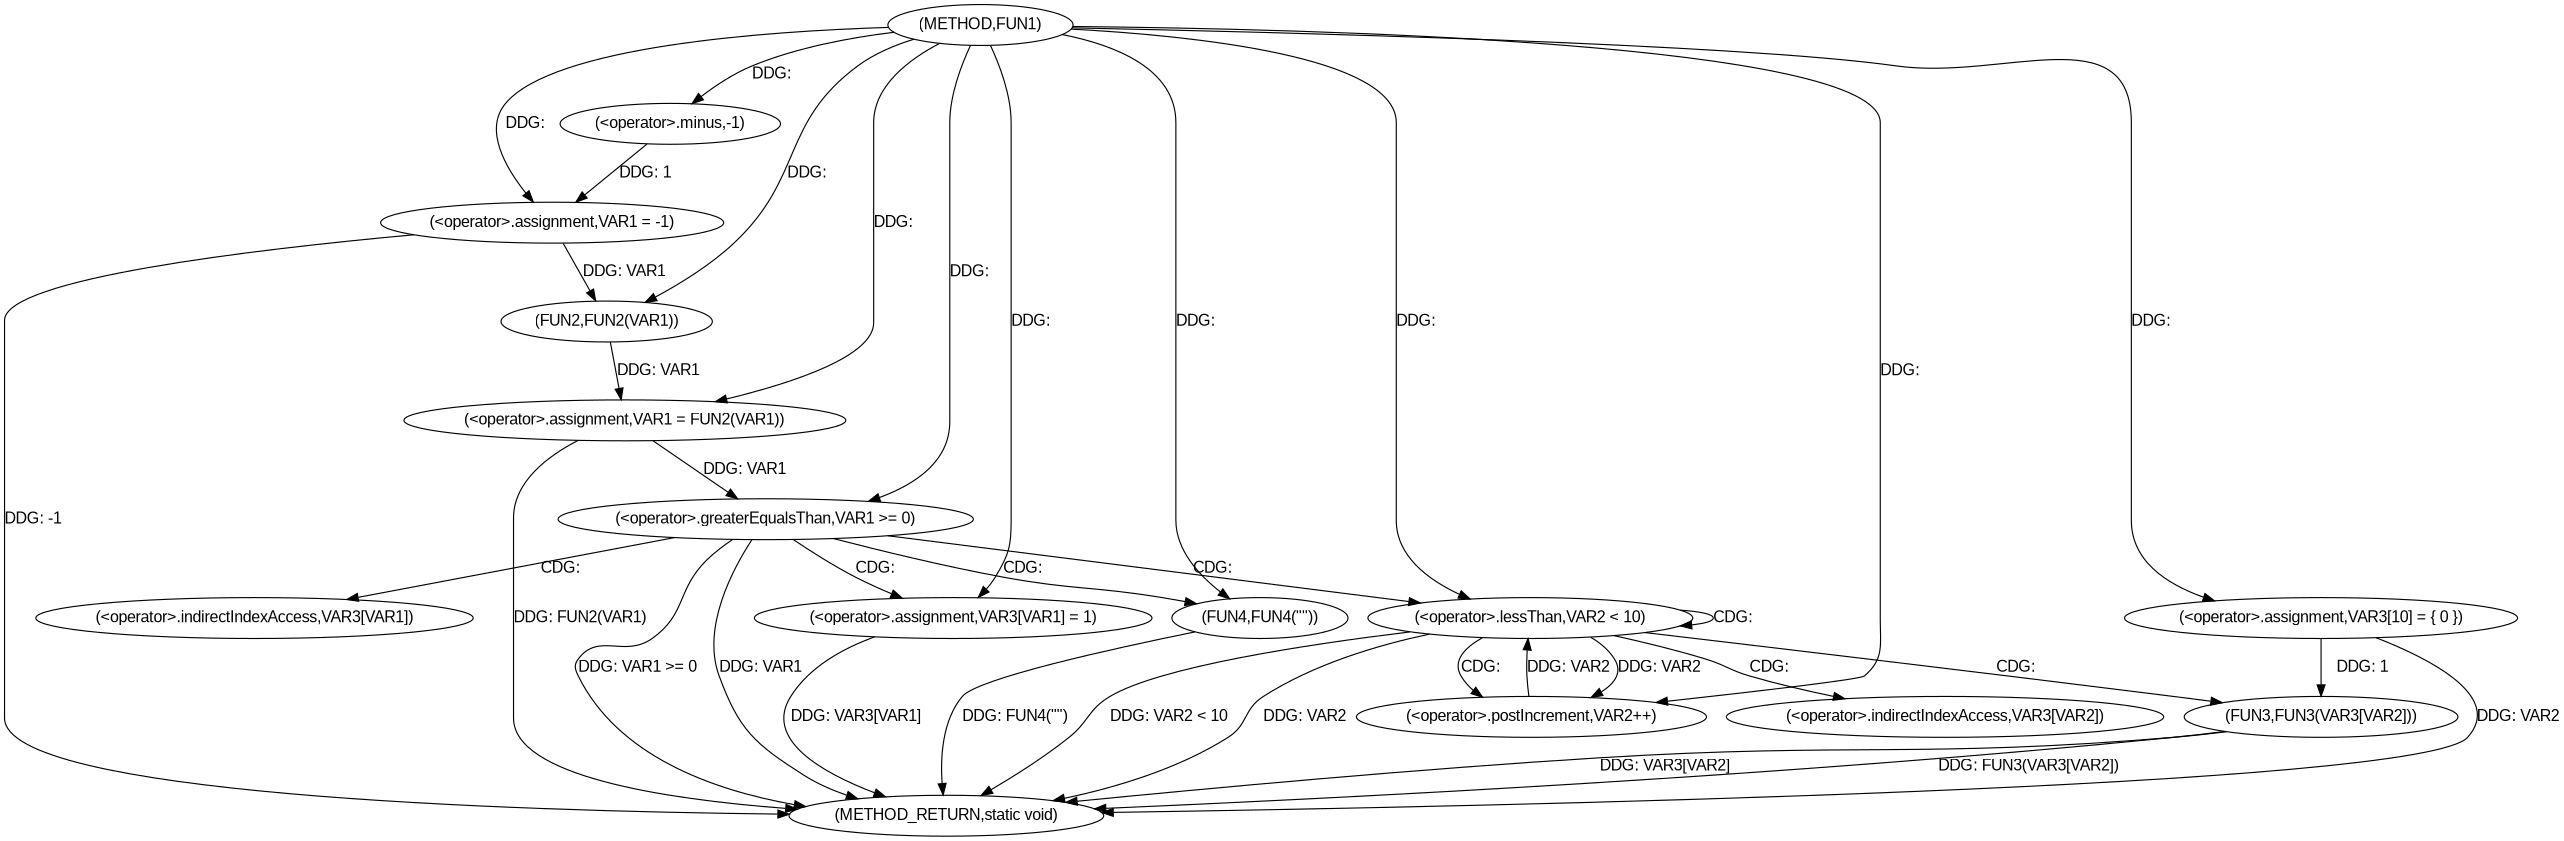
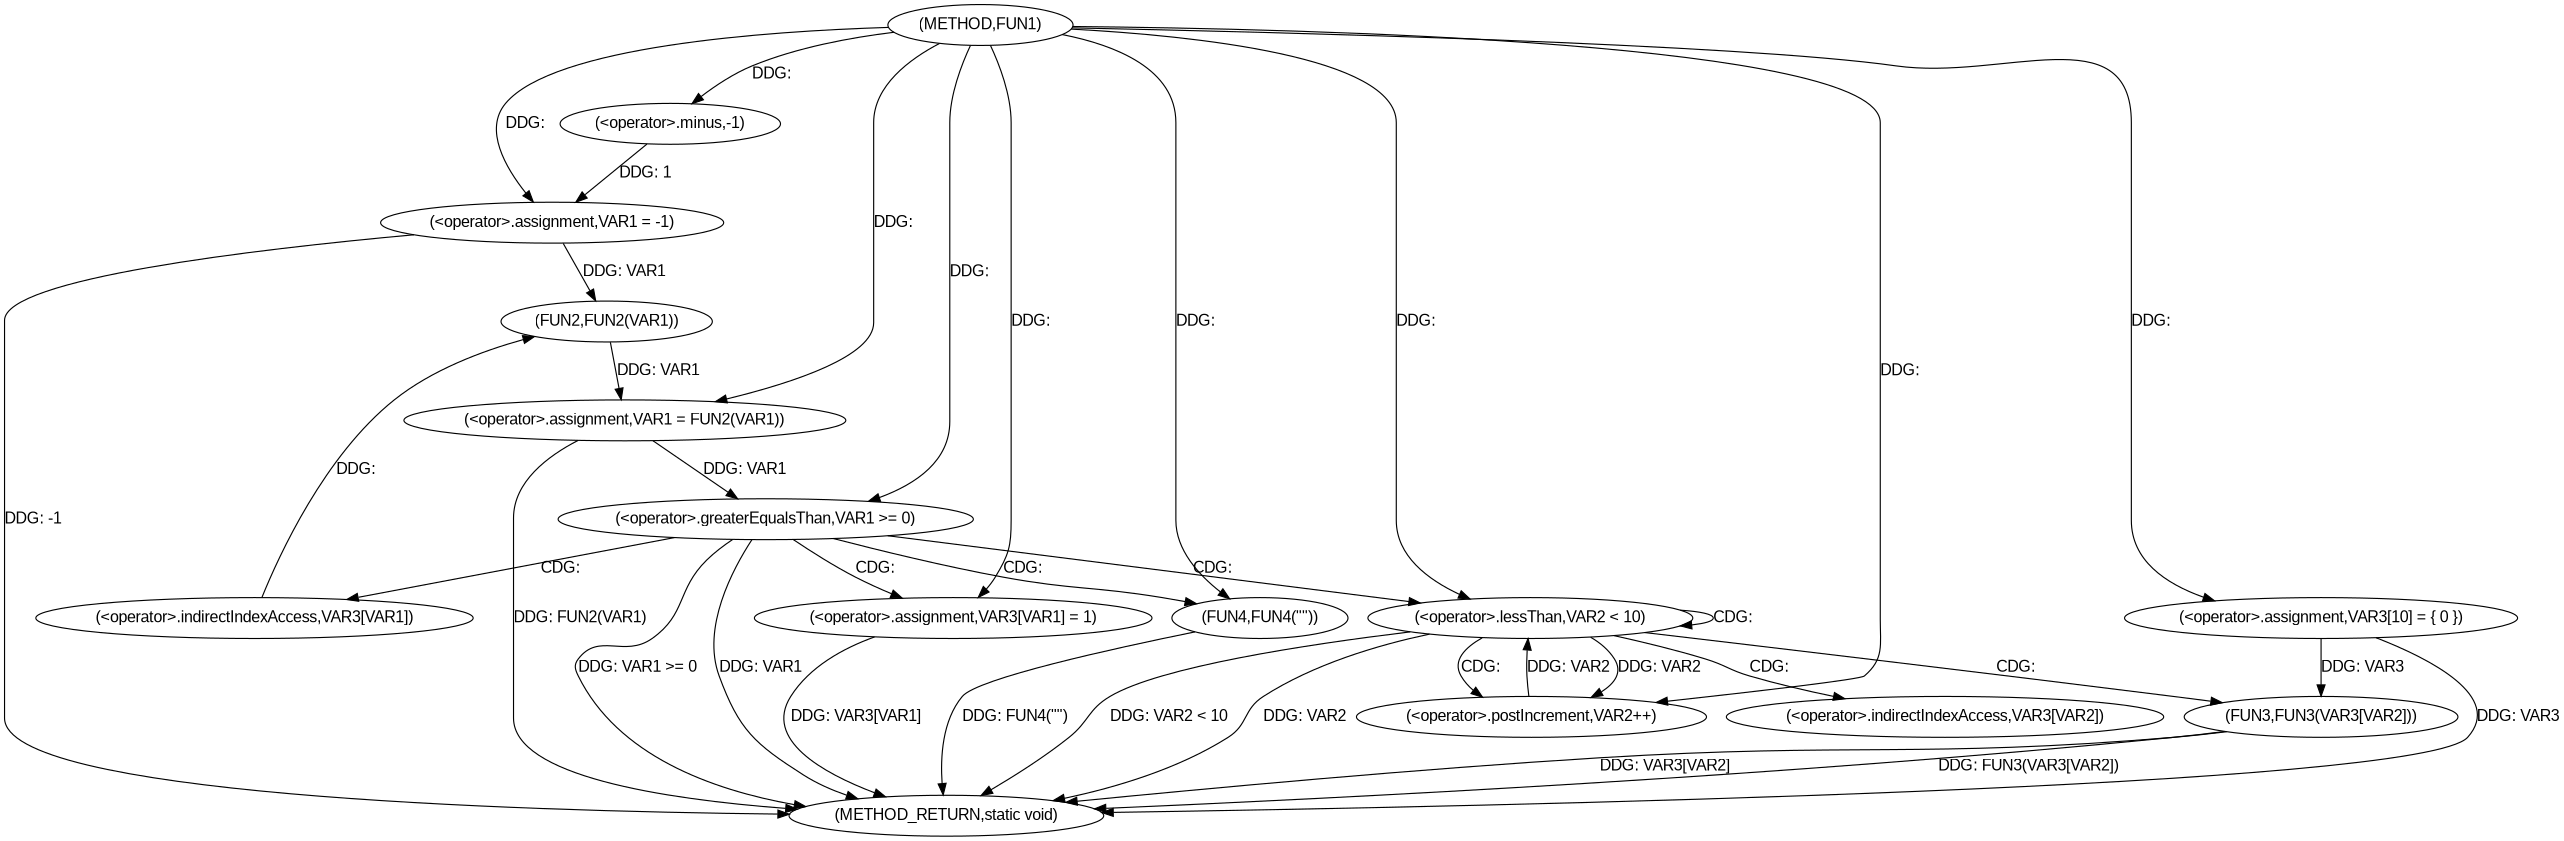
(786, 167) -> (360, 434)
(2363, 667) -> (2363, 667)
(2518, 717) -> (2518, 717)
